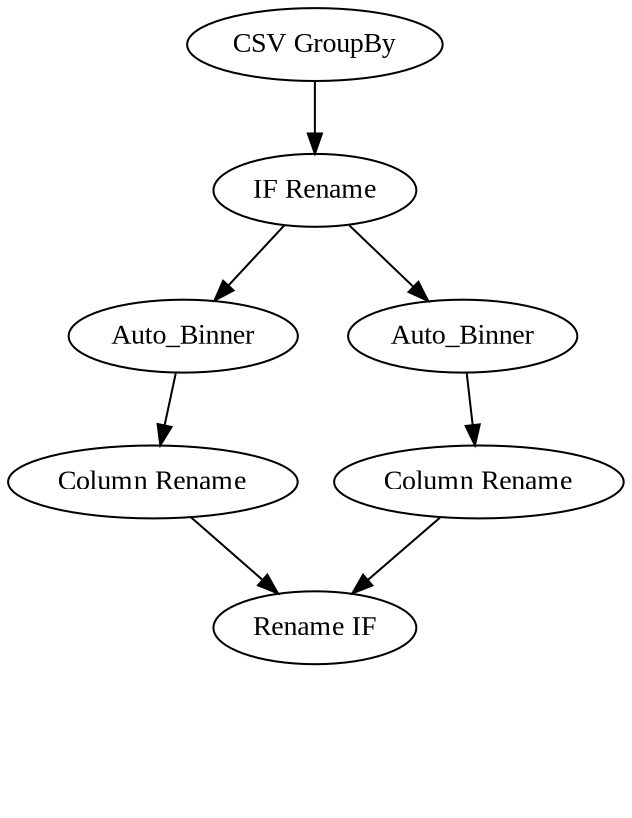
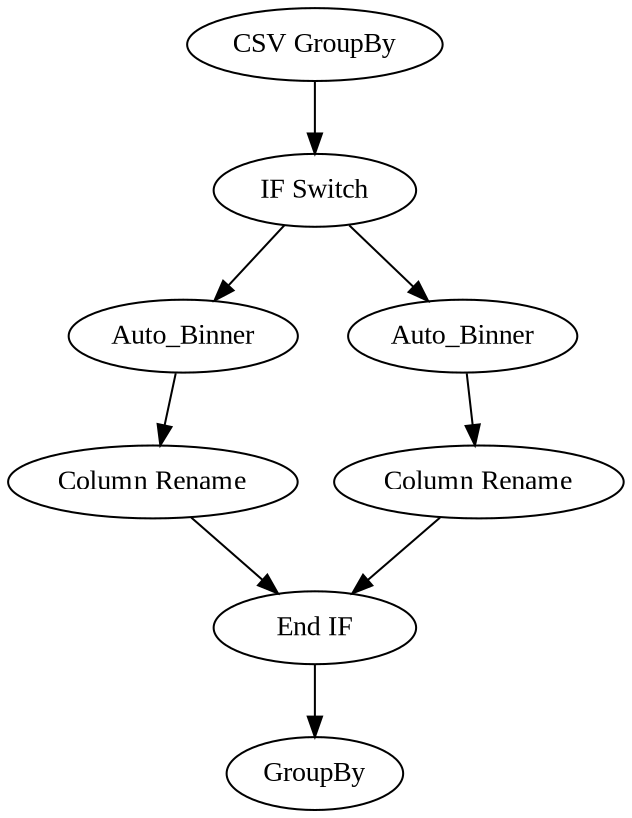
(315, 190) -> (315, 190)
(315, 628) -> (315, 628)
none -> (315, 774)
